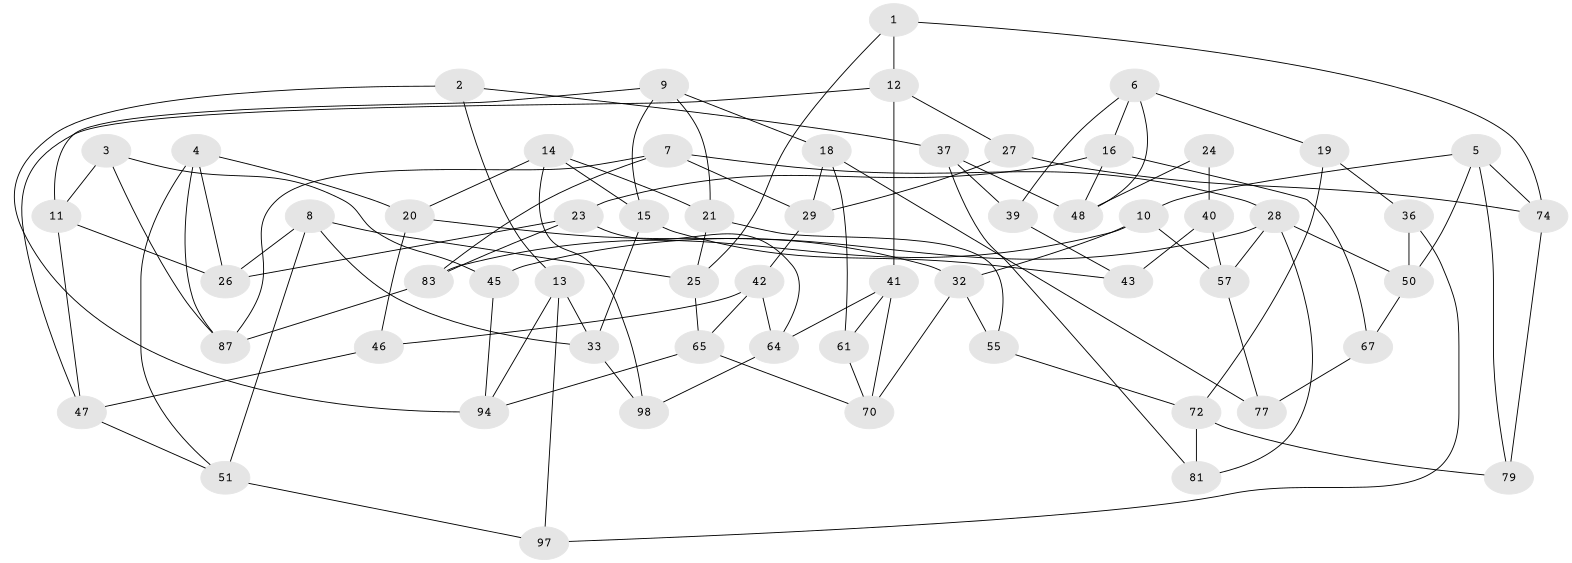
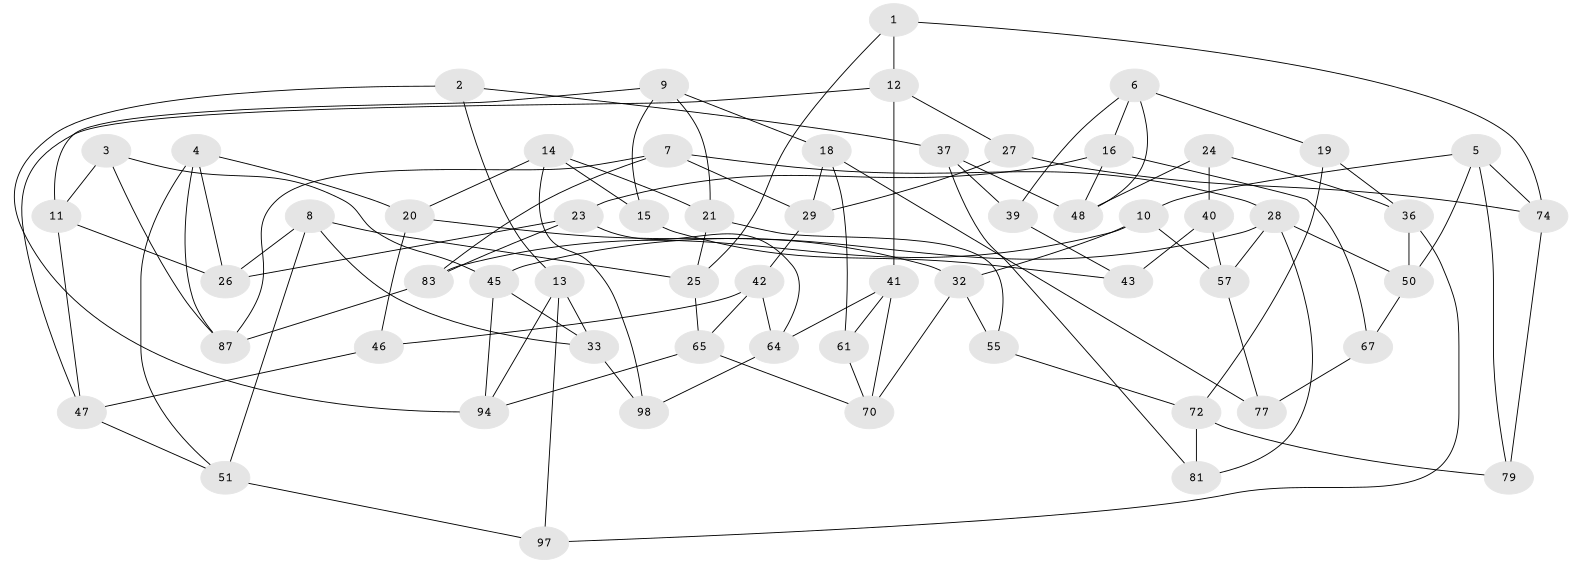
none -> (1311, 180)
(619, 281) -> (548, 316)
